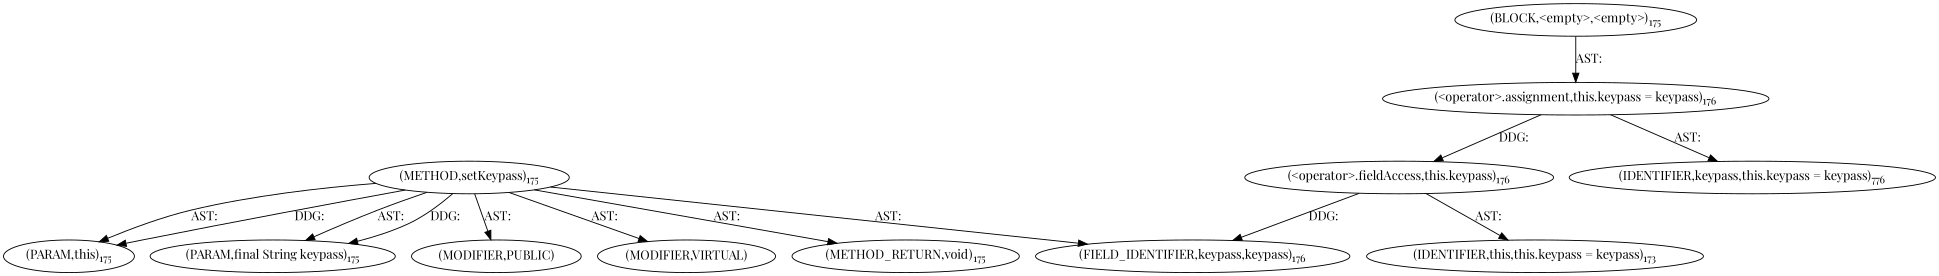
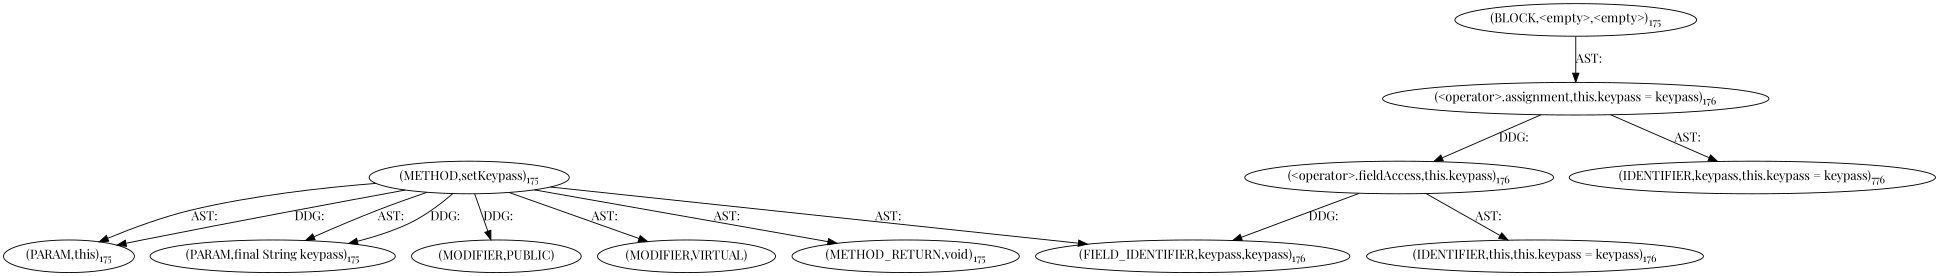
(500, 217) -> (500, 217)
(1650, 255) -> (1650, 255)
